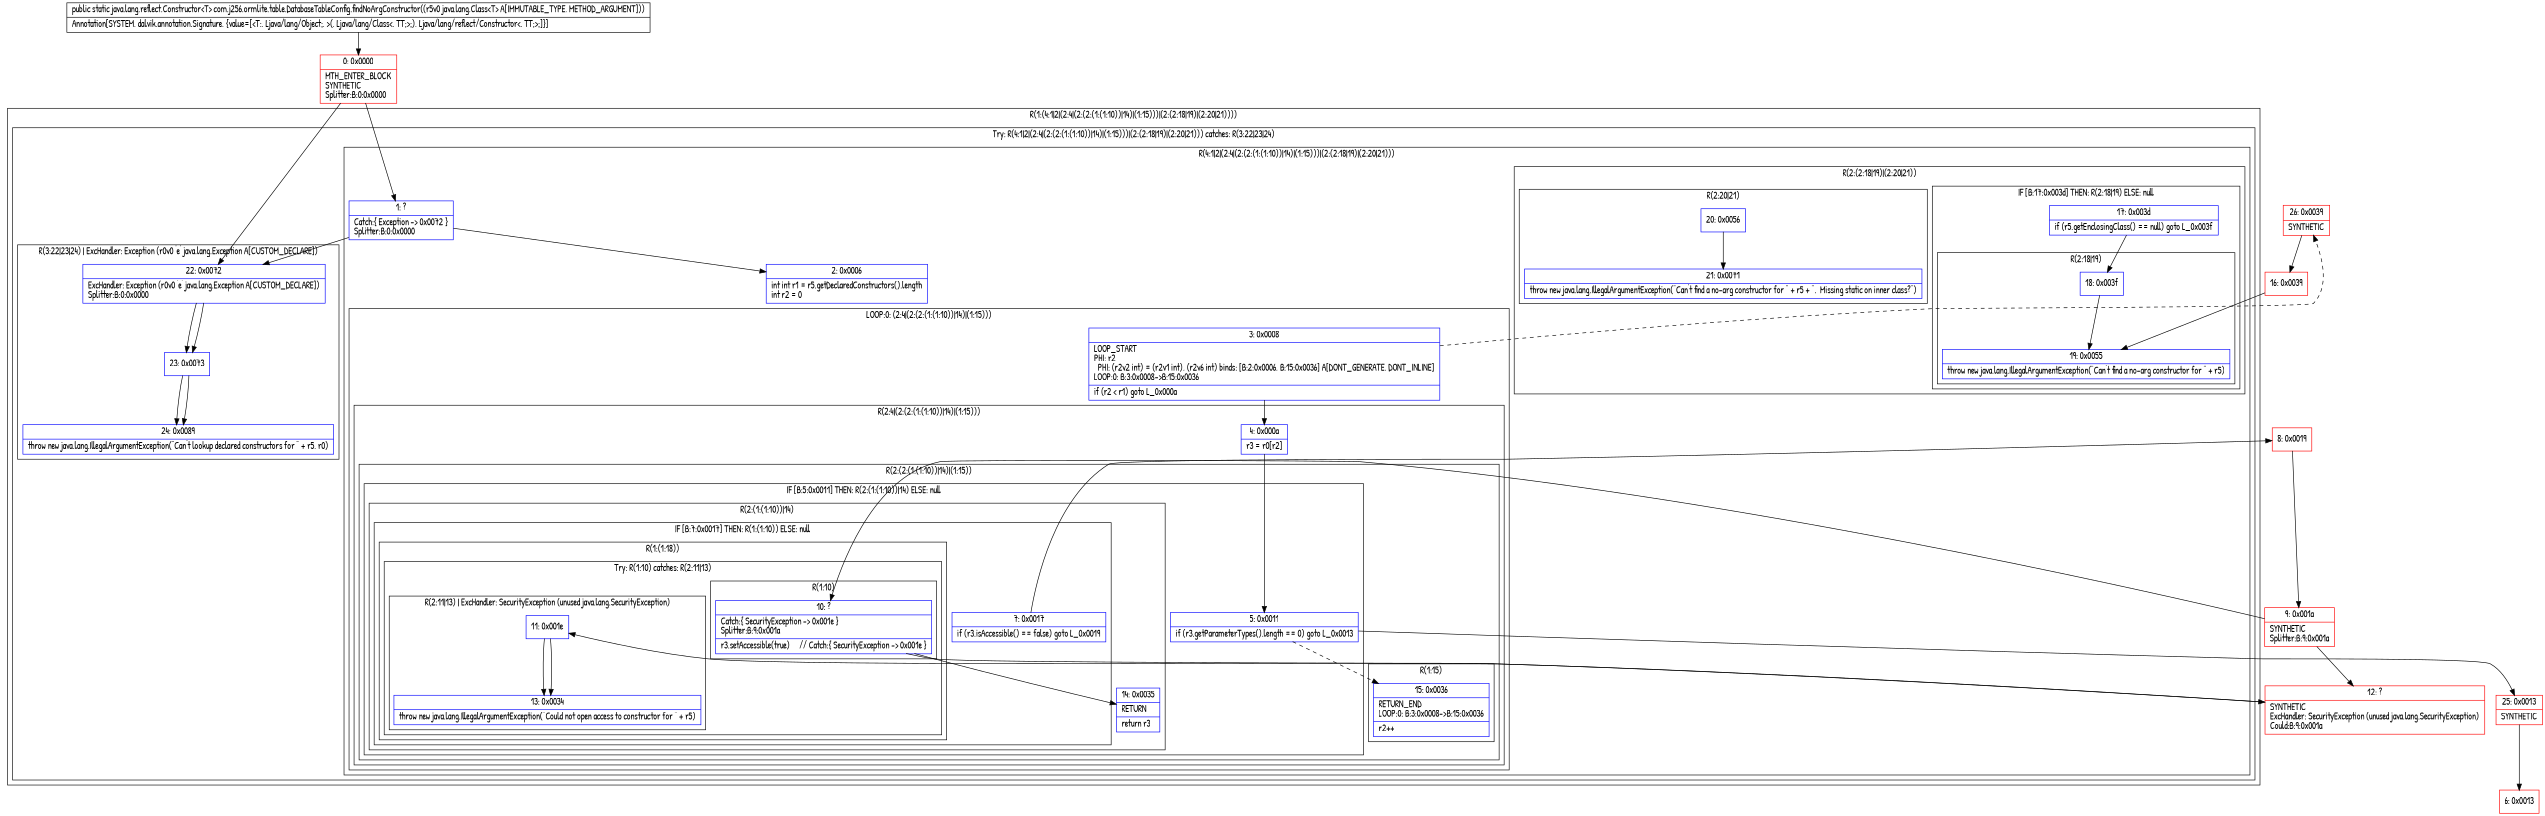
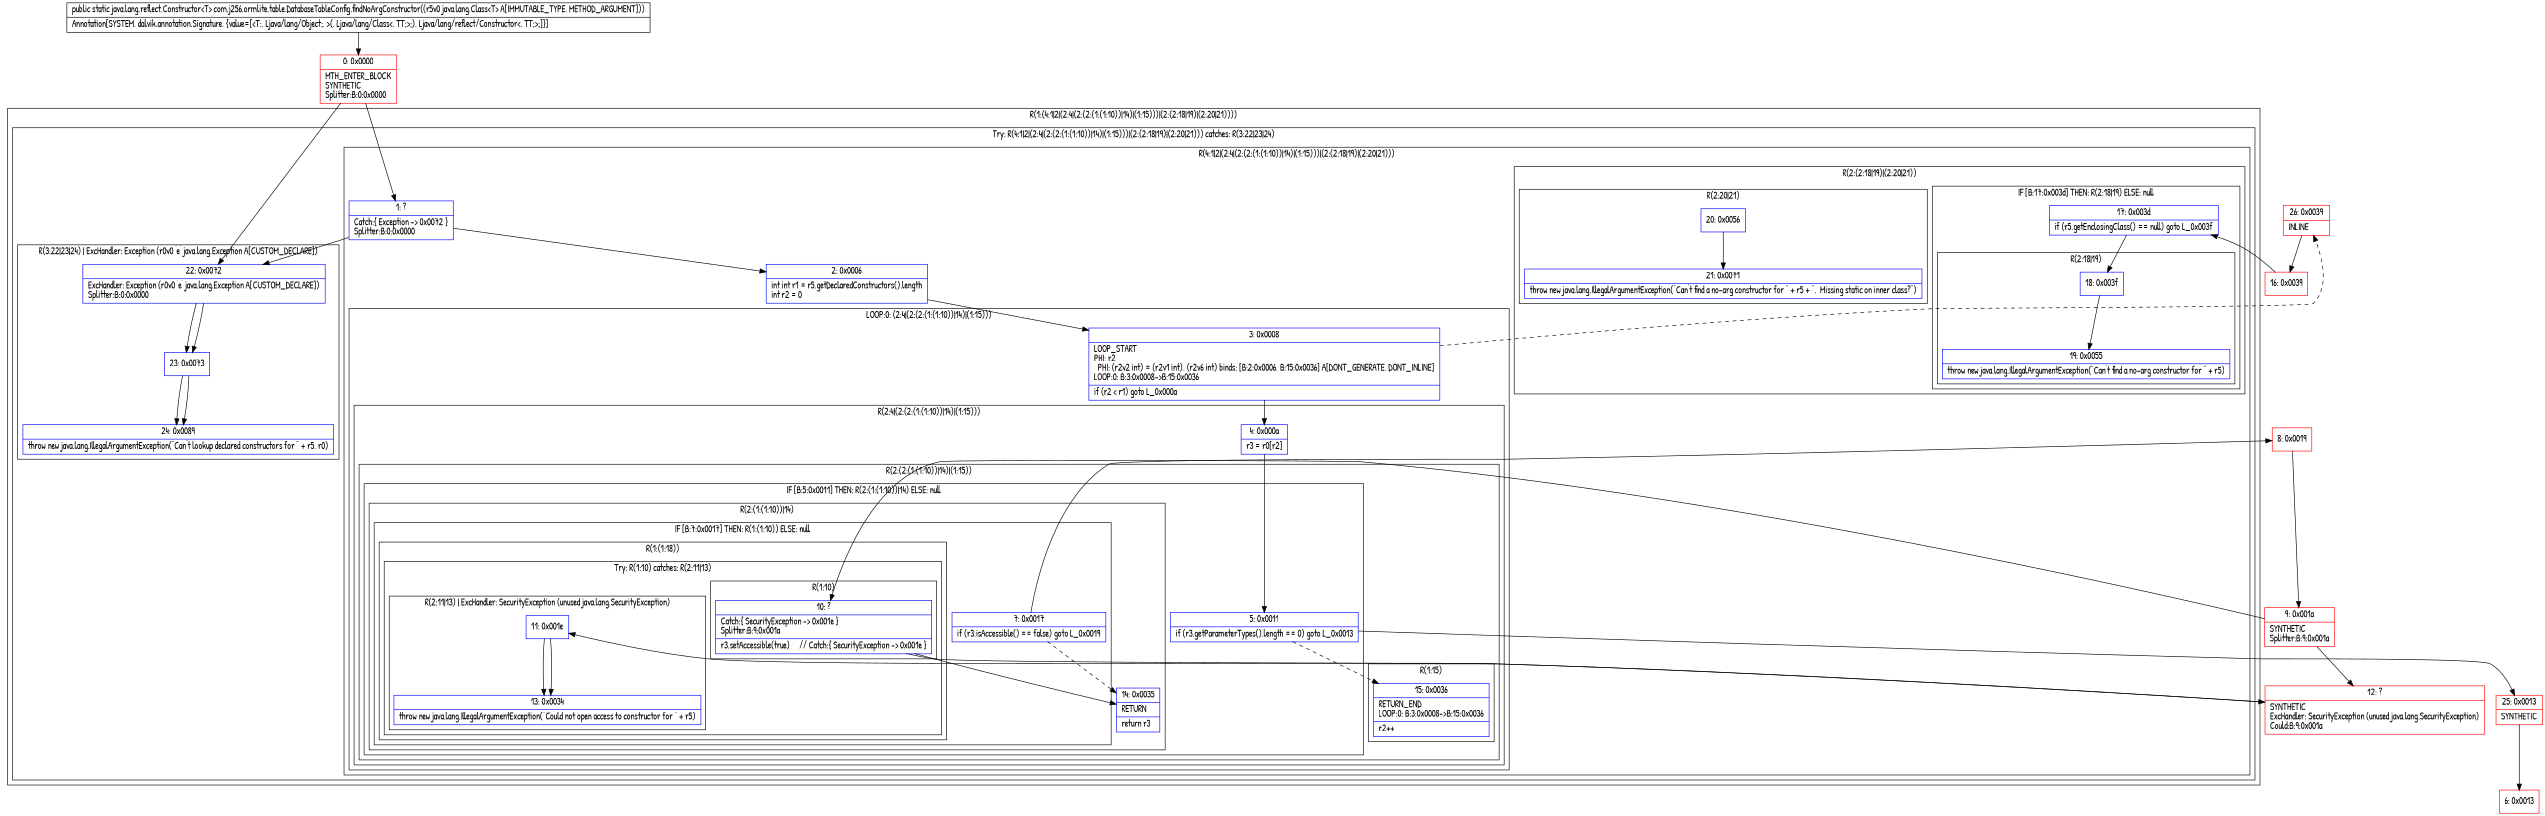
(2306, 228) -> (2299, 228)
none -> (1005, 314)
(2196, 320) -> (2235, 244)
none -> (1083, 668)
